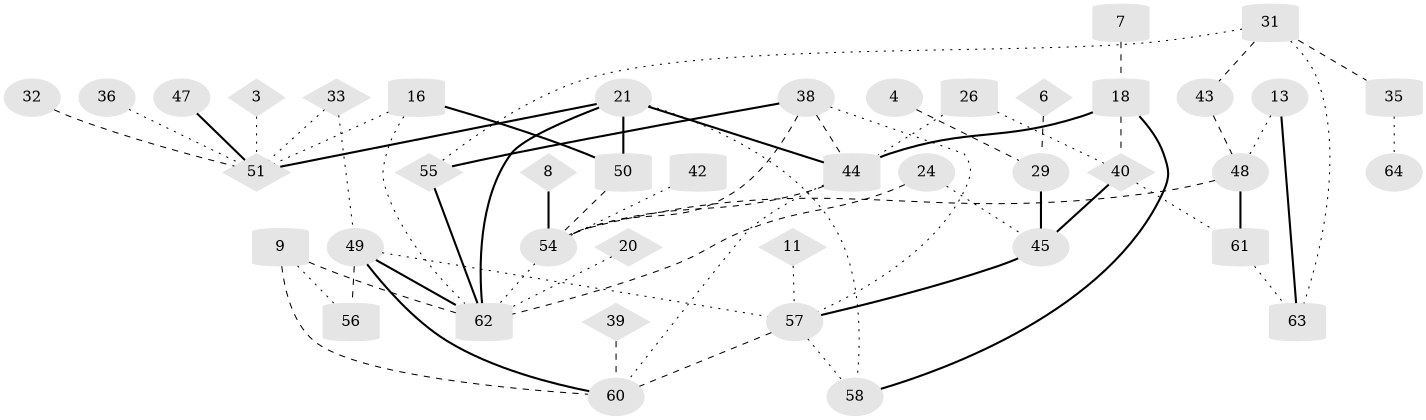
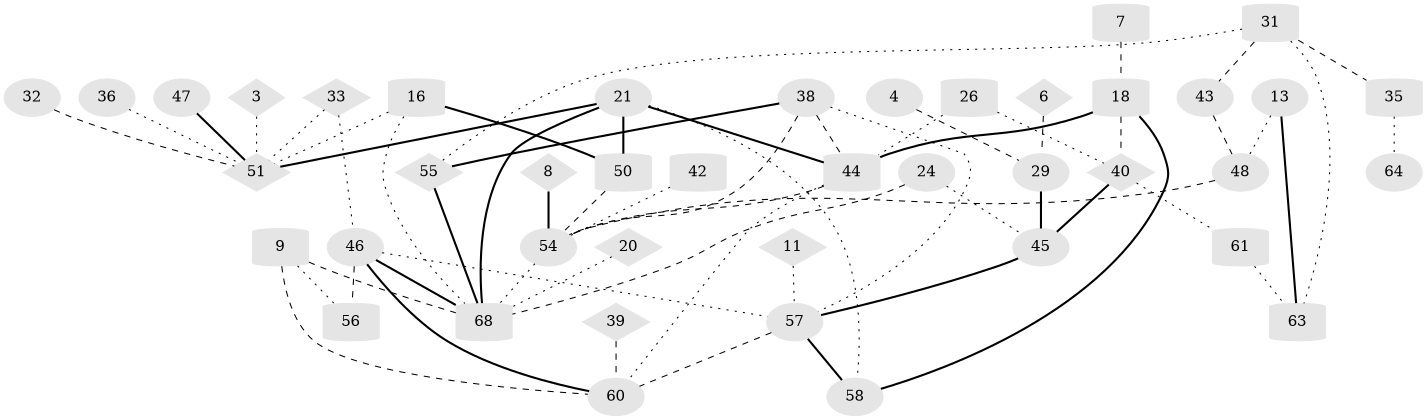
(1240, 210) -> none
(355, 247) -> (355, 247)
(484, 322) -> (484, 322)
(825, 359) -> (825, 359)
